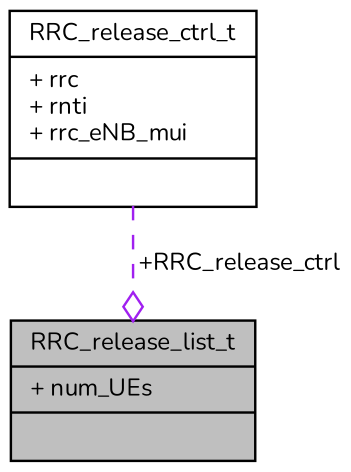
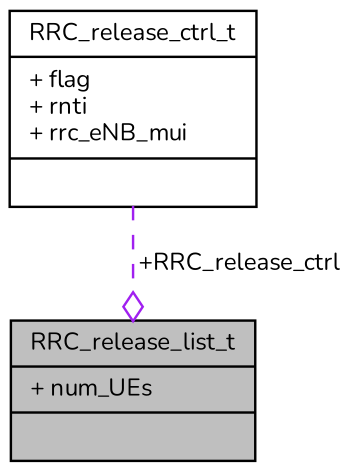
(54, 80) -> (60, 80)
